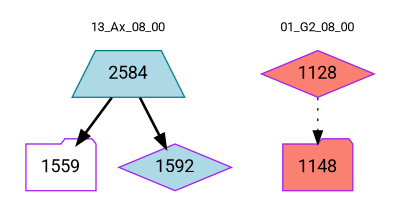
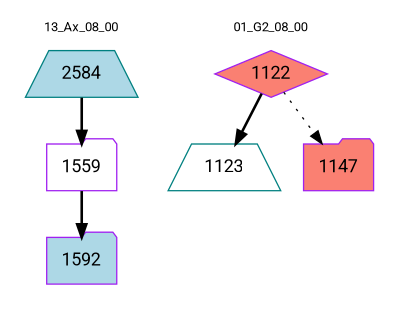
(318, 74) -> (271, 74)
(150, 117) -> (82, 208)
(175, 167) -> (82, 261)
none -> (224, 167)
(318, 167) -> (339, 167)
